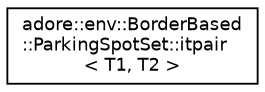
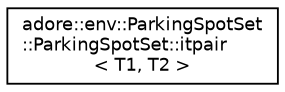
(132, 46) -> (143, 46)
